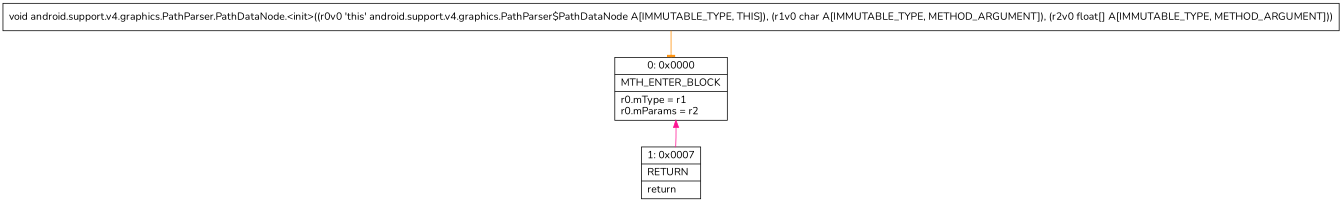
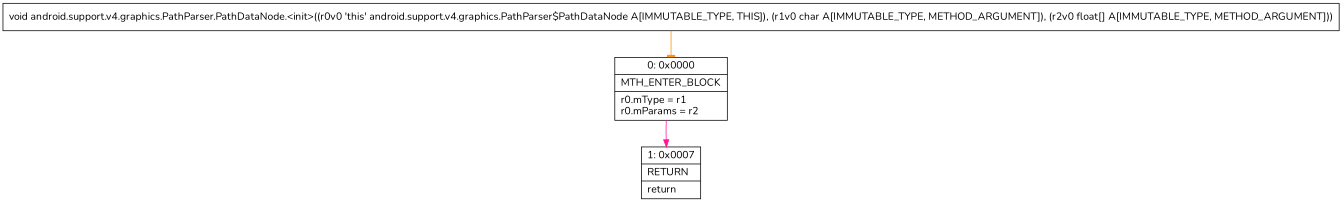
(676, 137) -> (666, 130)
